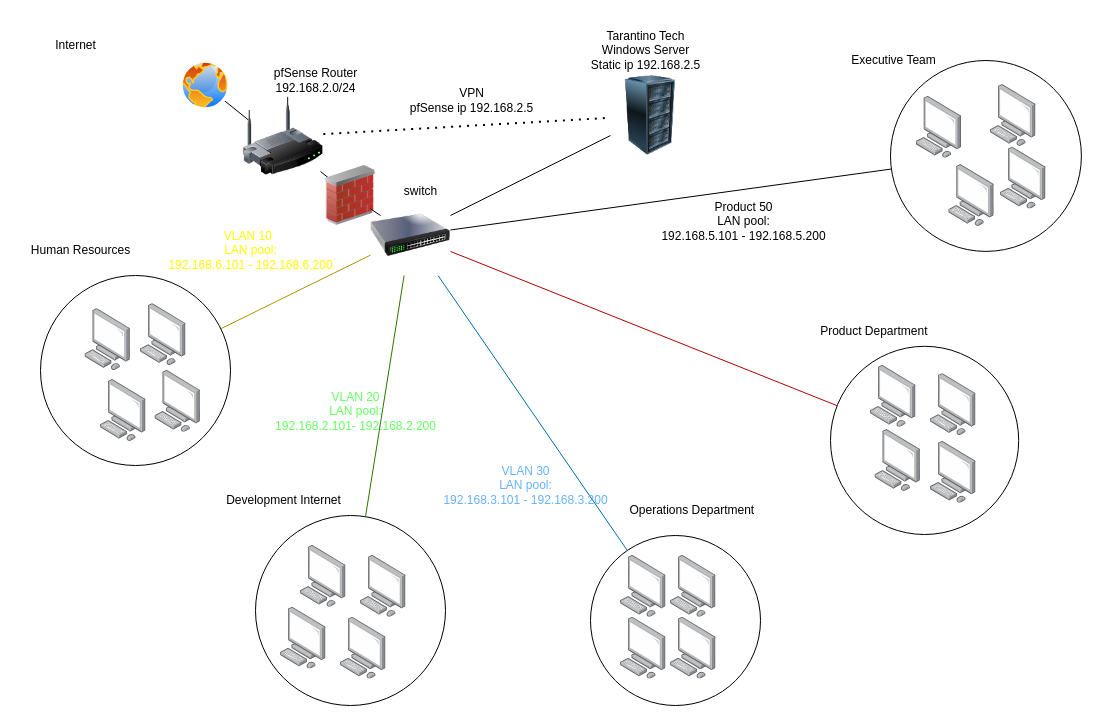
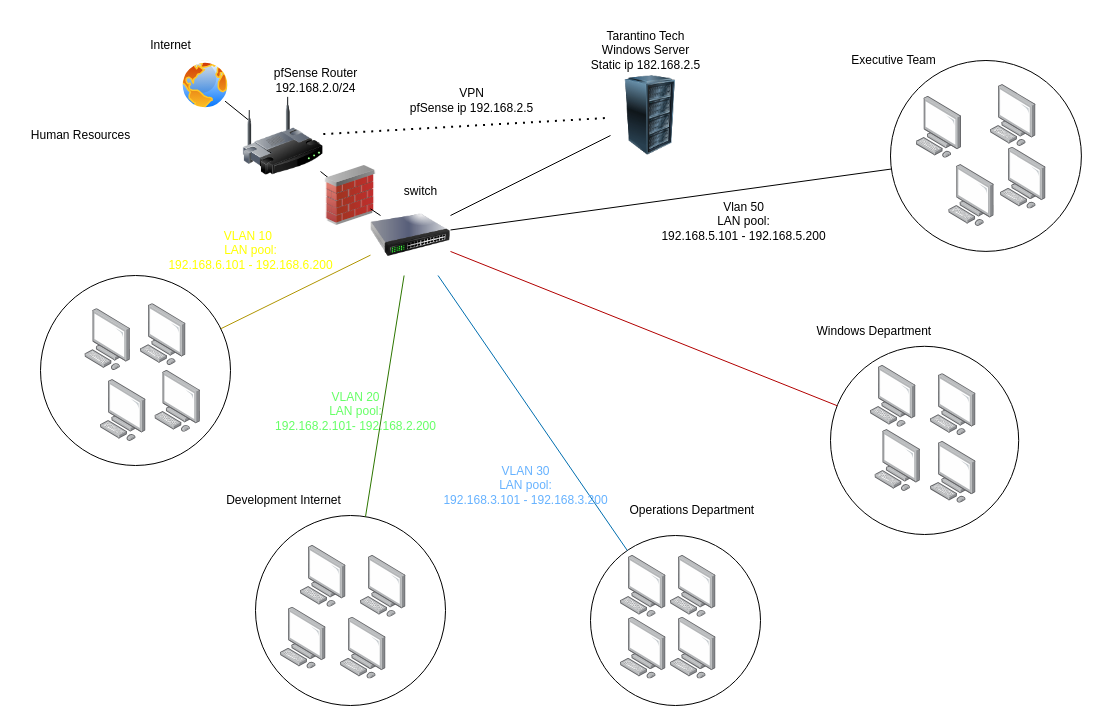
(76, 46) -> (171, 46)
(646, 51) -> (646, 51)
(744, 222) -> (744, 222)
(81, 251) -> (81, 136)
(876, 332) -> (876, 332)
